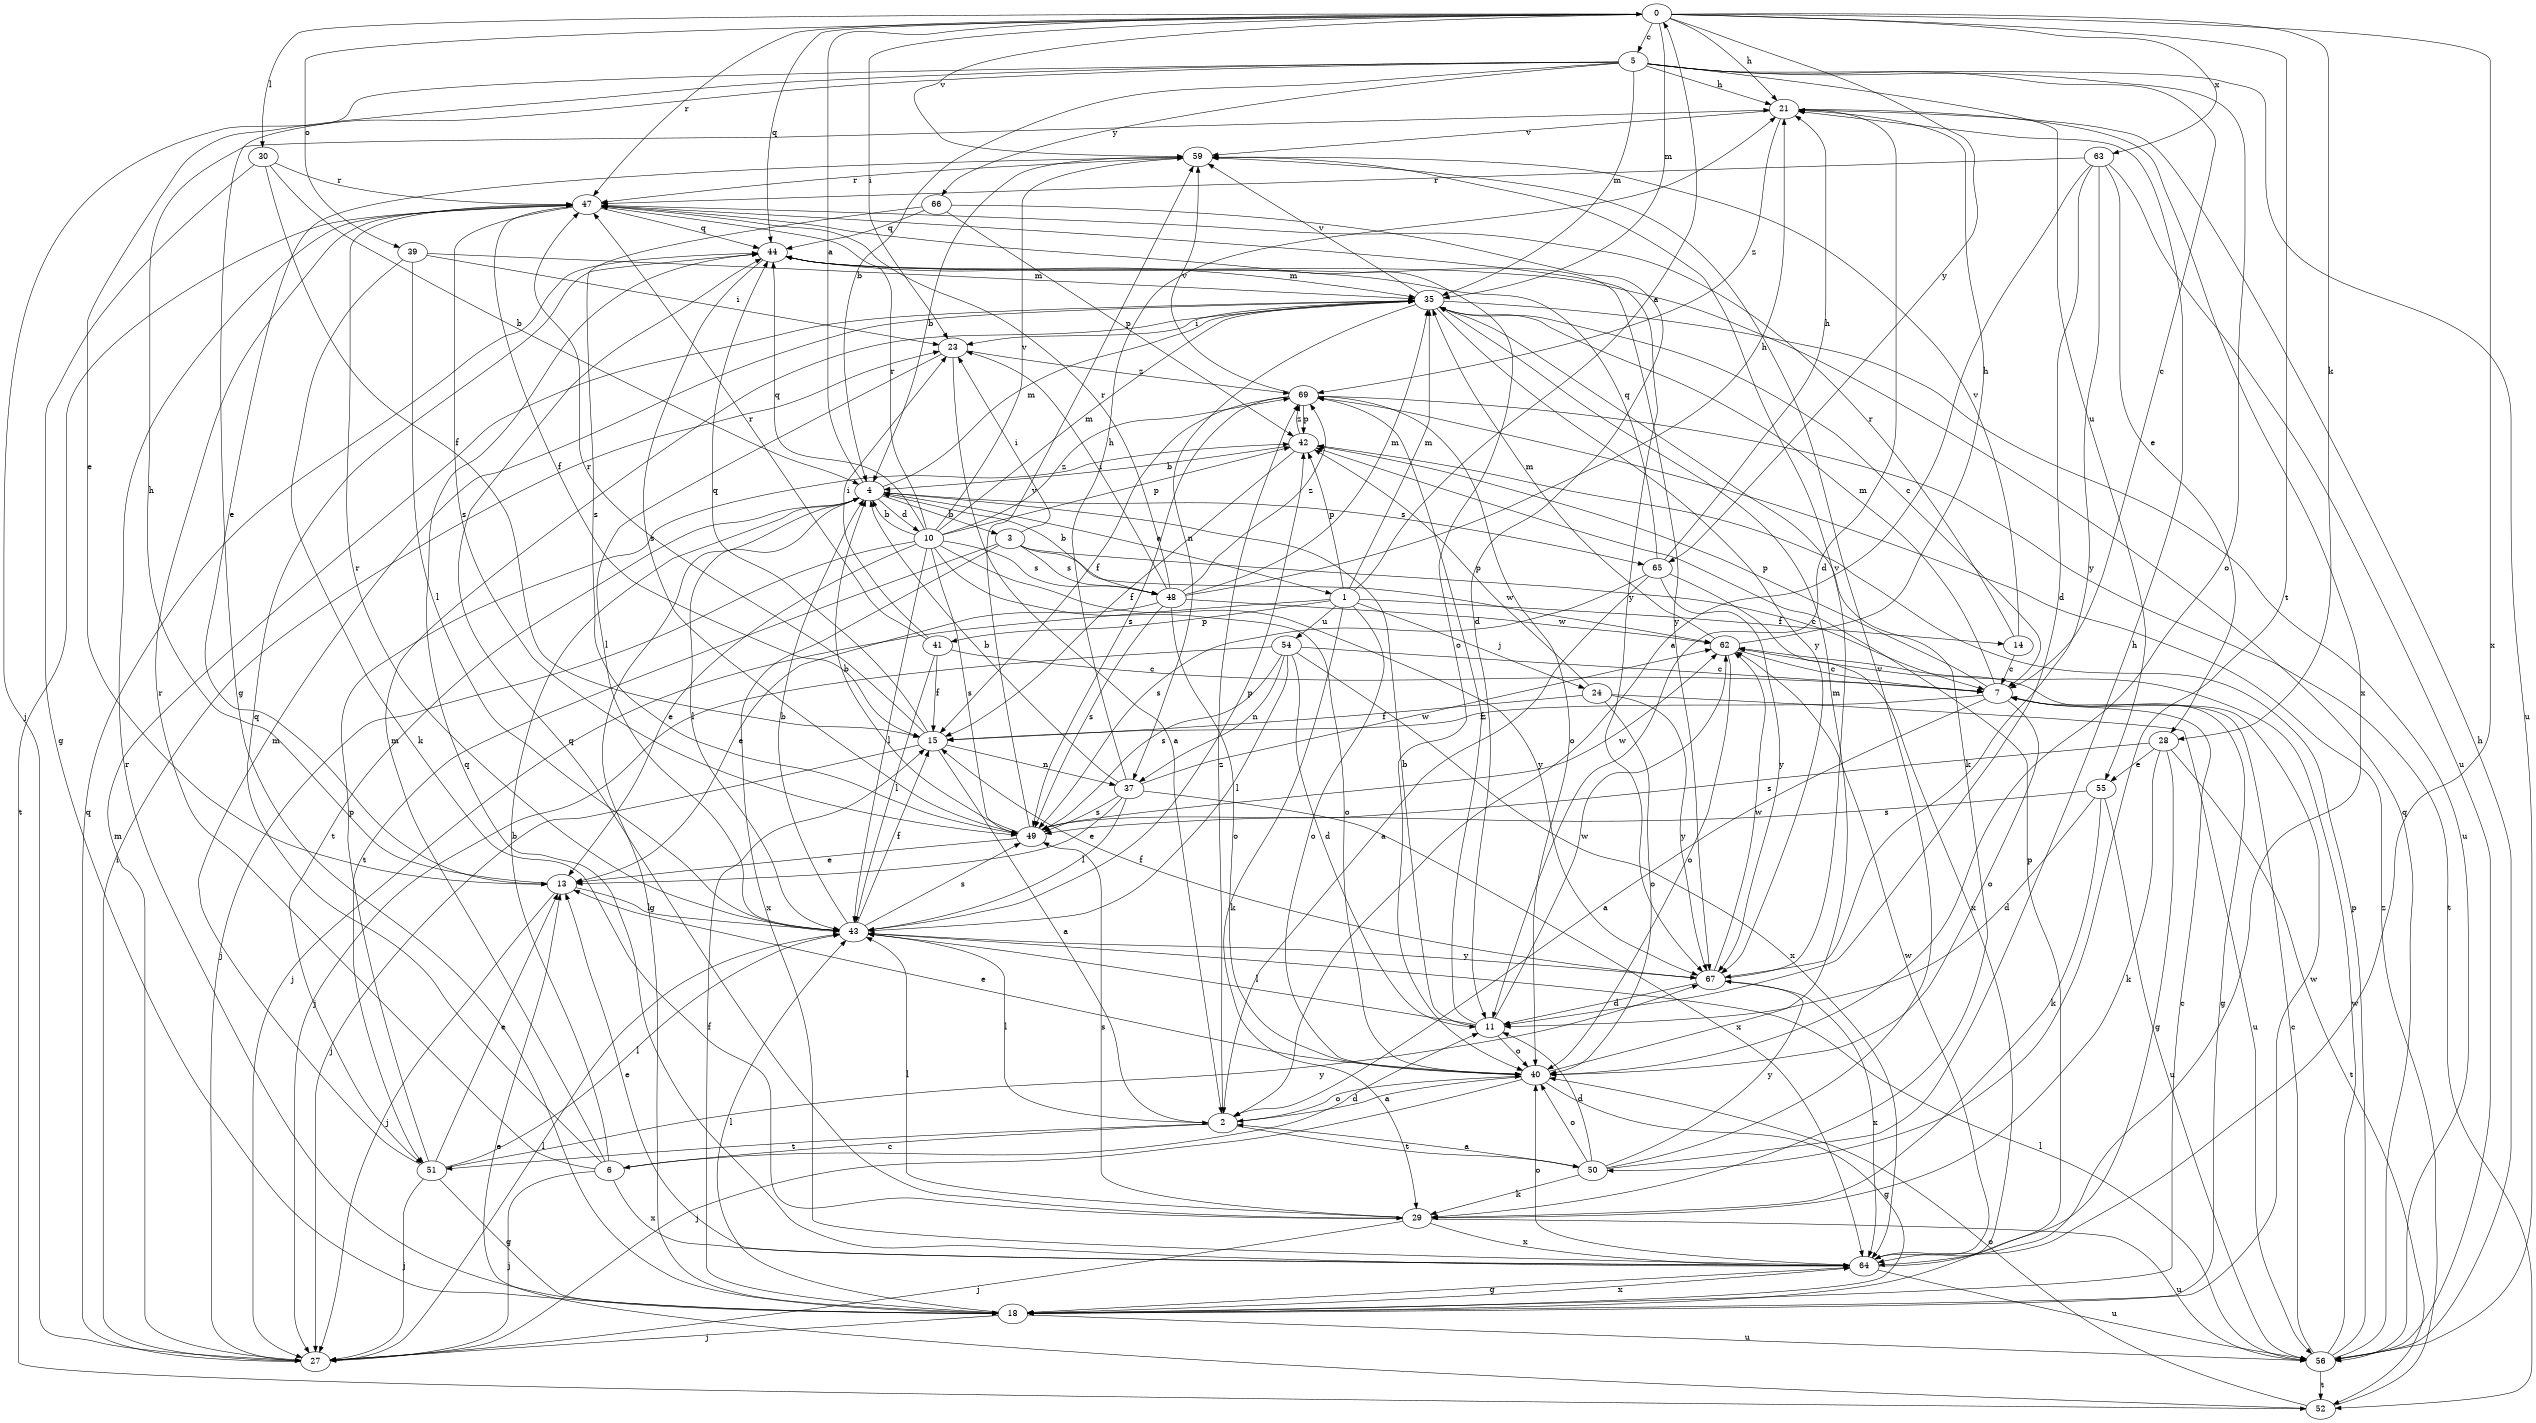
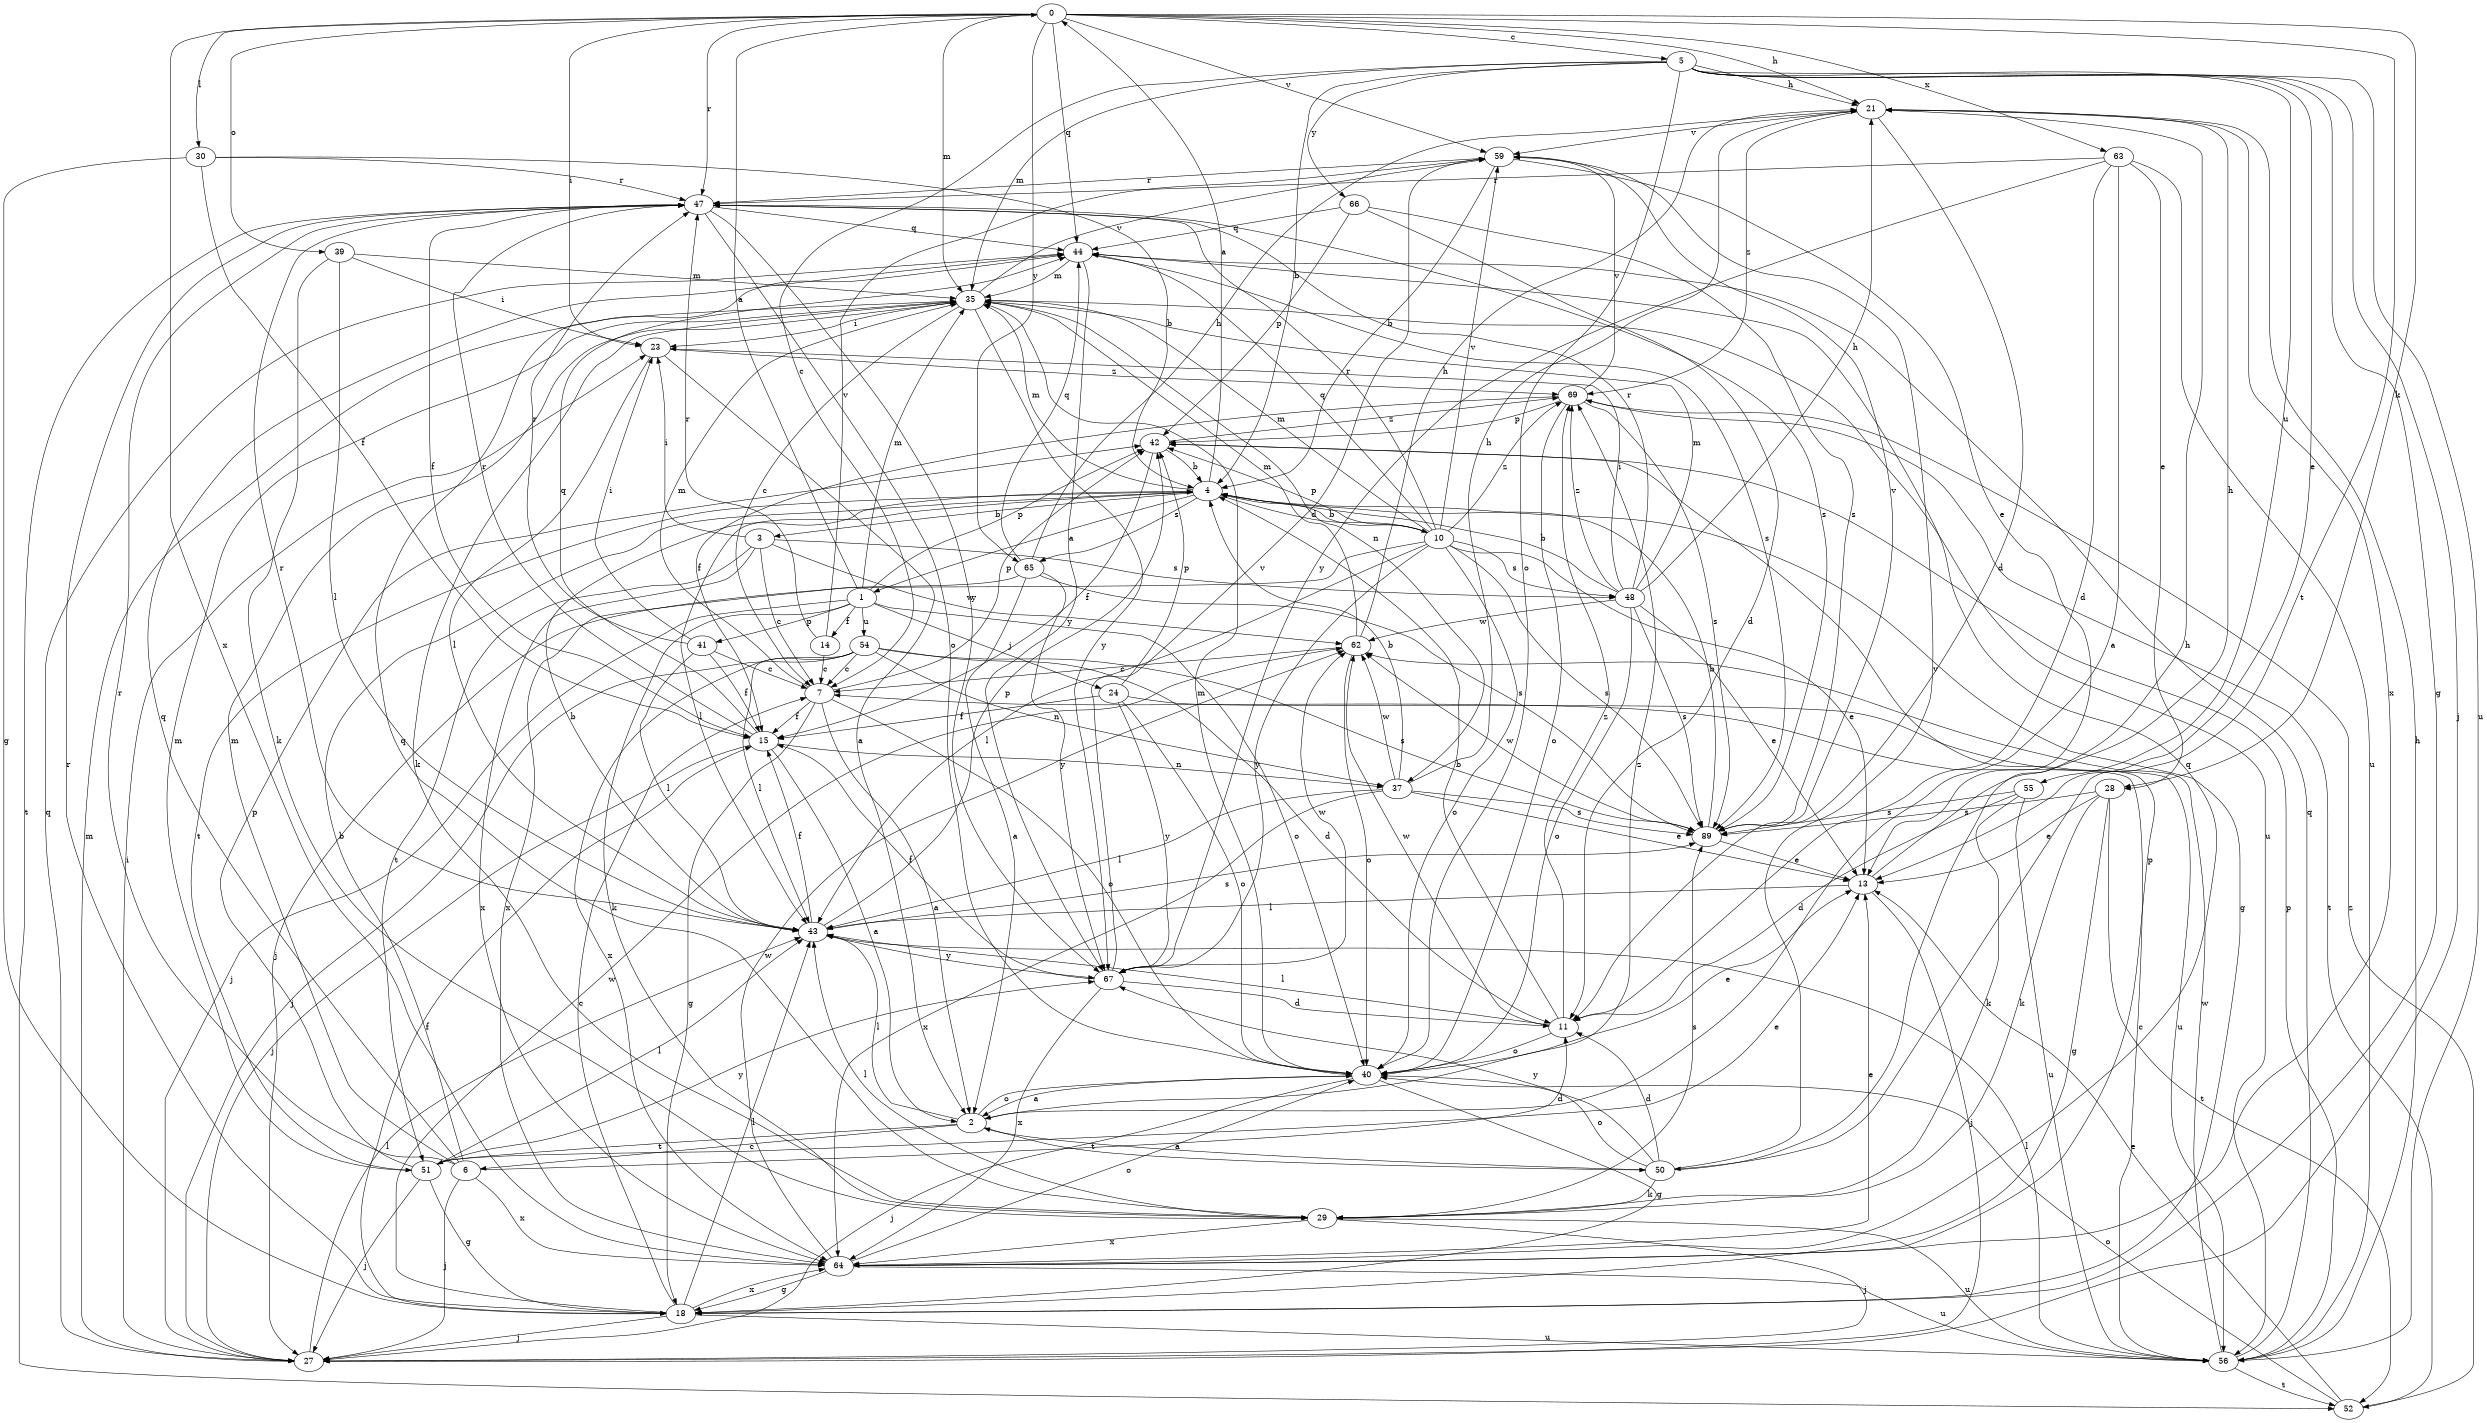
(2137, 762) -> (1998, 857)
(1031, 837) -> (1707, 837)
